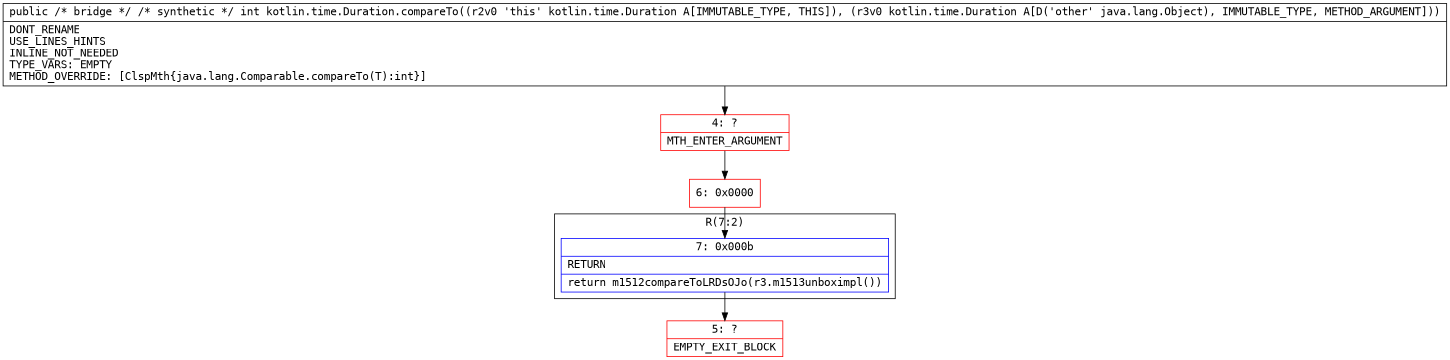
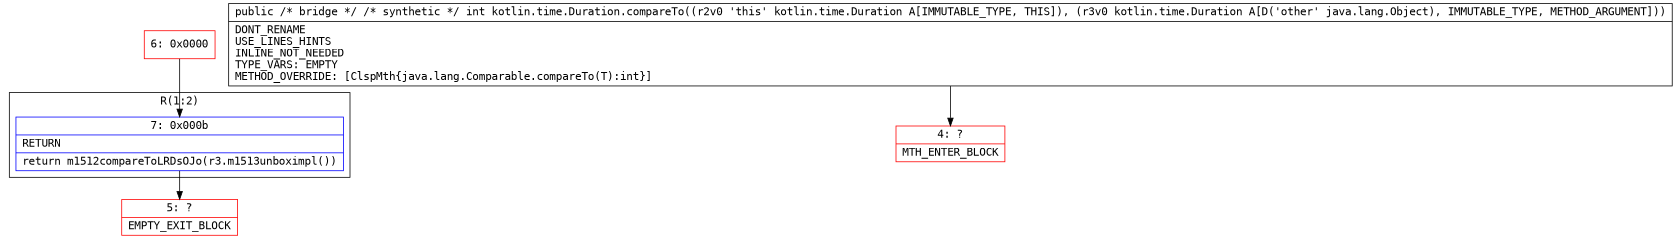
(725, 141) -> (950, 152)
(725, 161) -> none
(725, 223) -> (180, 102)
